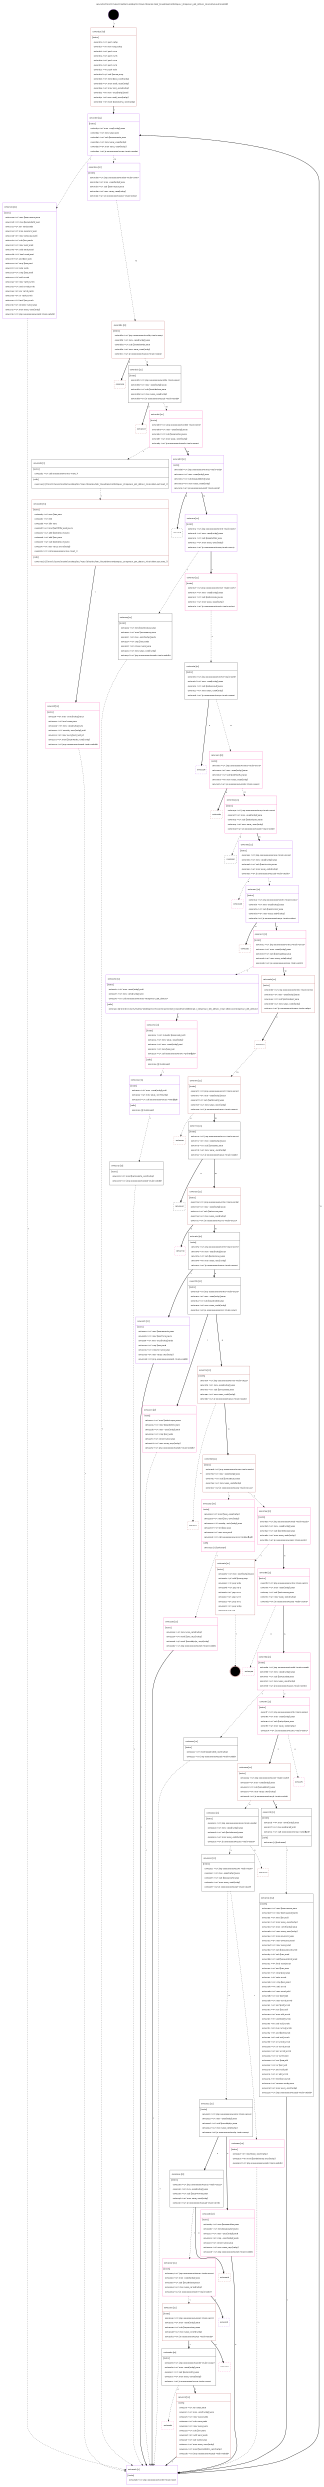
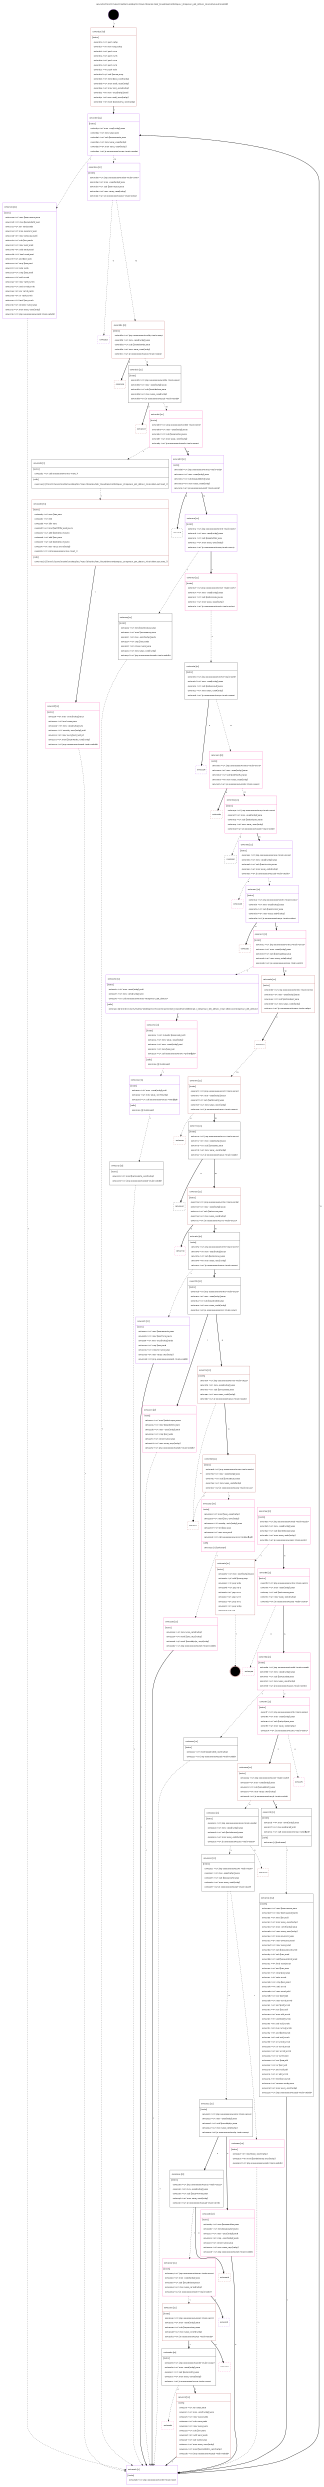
none -> (104, 340)
(179, 1291) -> (179, 1291)
(256, 1499) -> (197, 1505)
